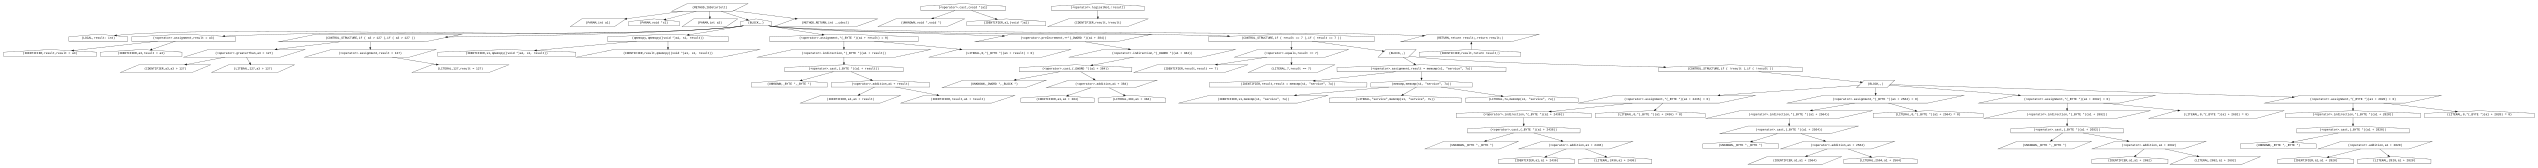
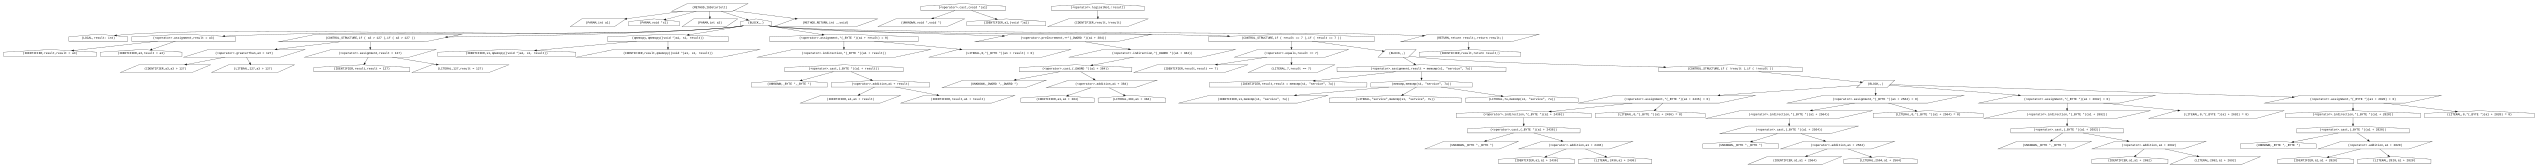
(825, 23) -> (825, 23)
(1471, 47) -> (1469, 45)
(844, 60) -> none
none -> (362, 69)
(994, 84) -> (994, 84)
none -> (2362, 137)
